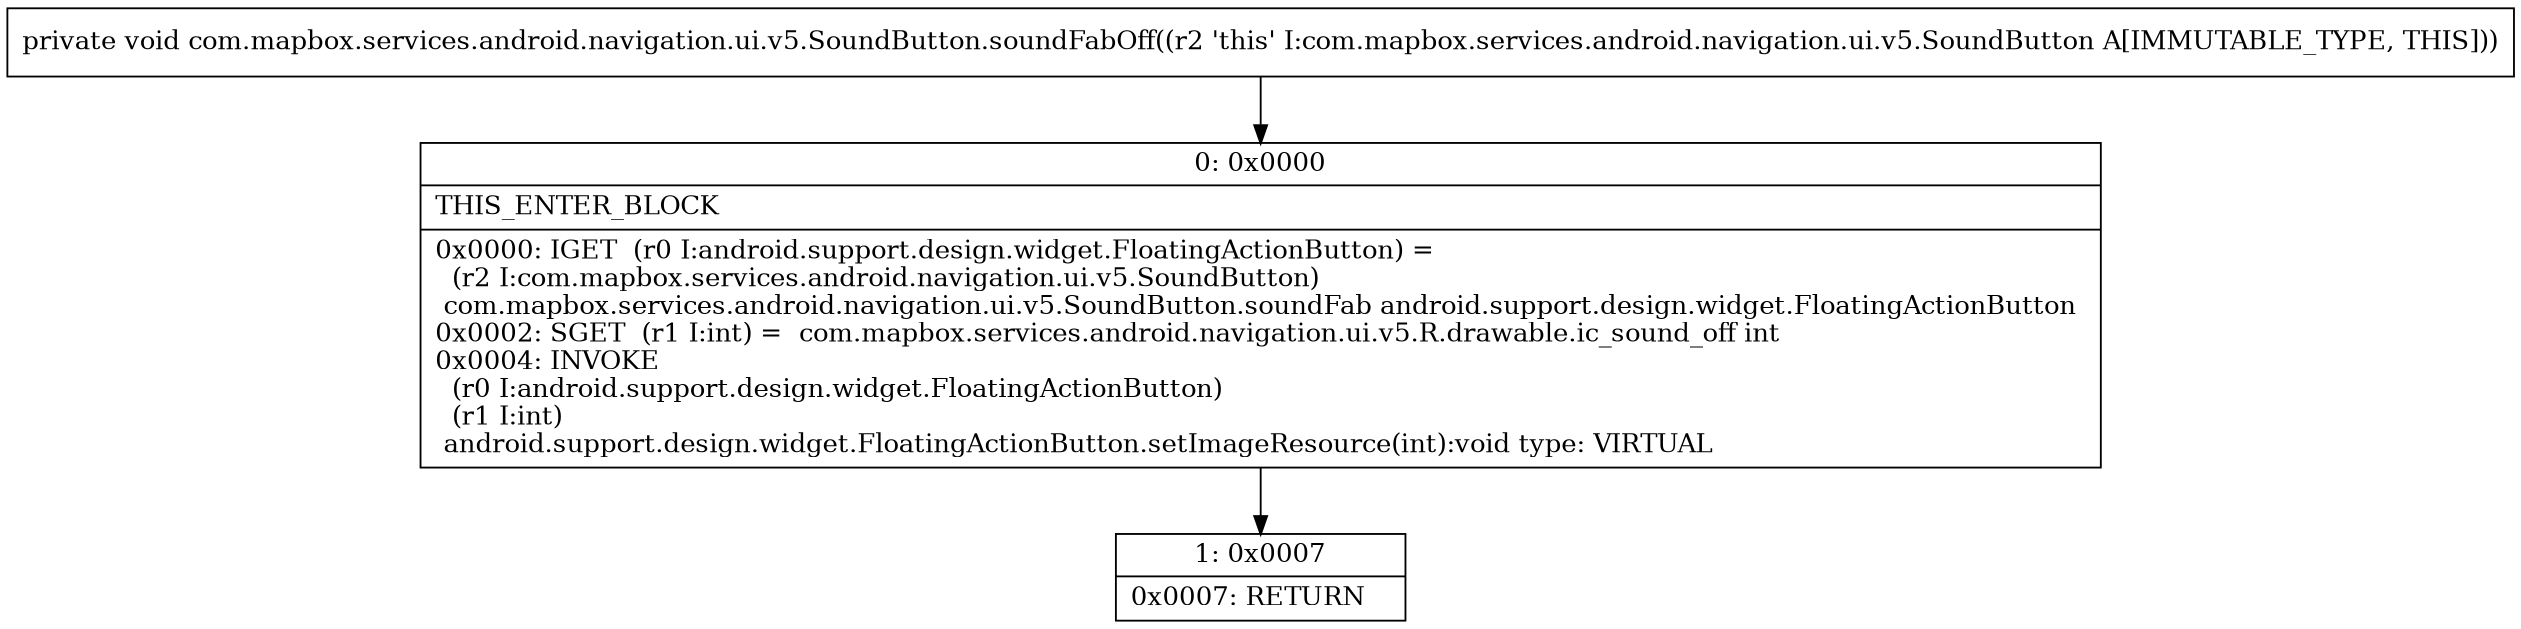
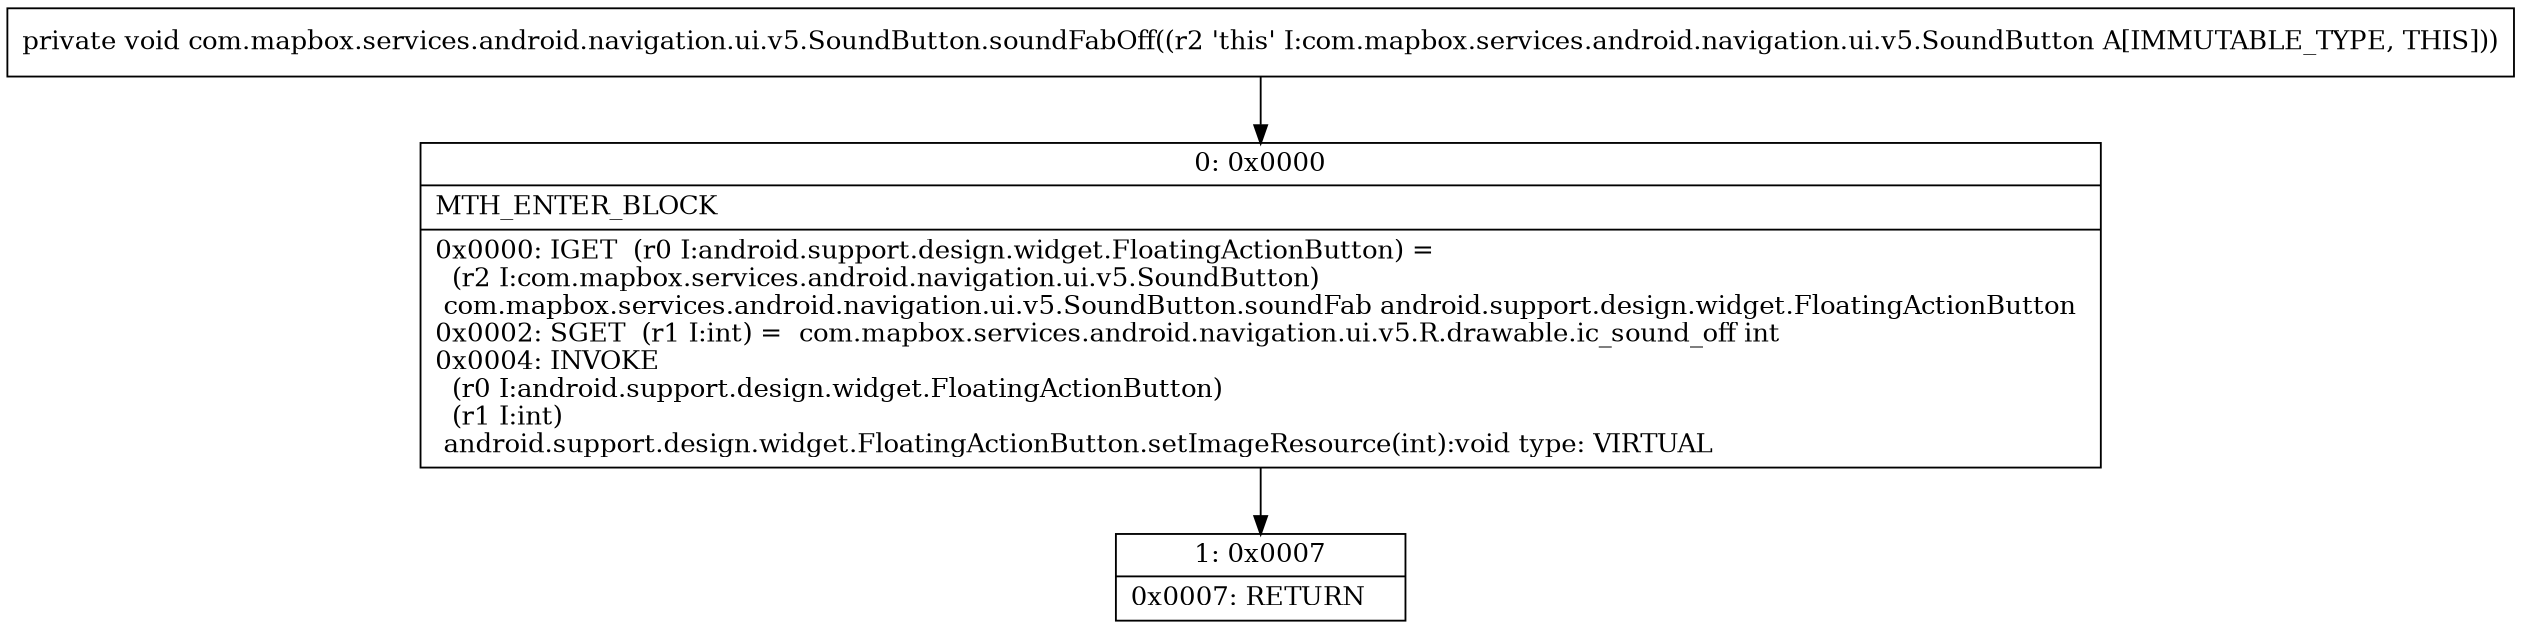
(577, 207) -> (577, 207)
